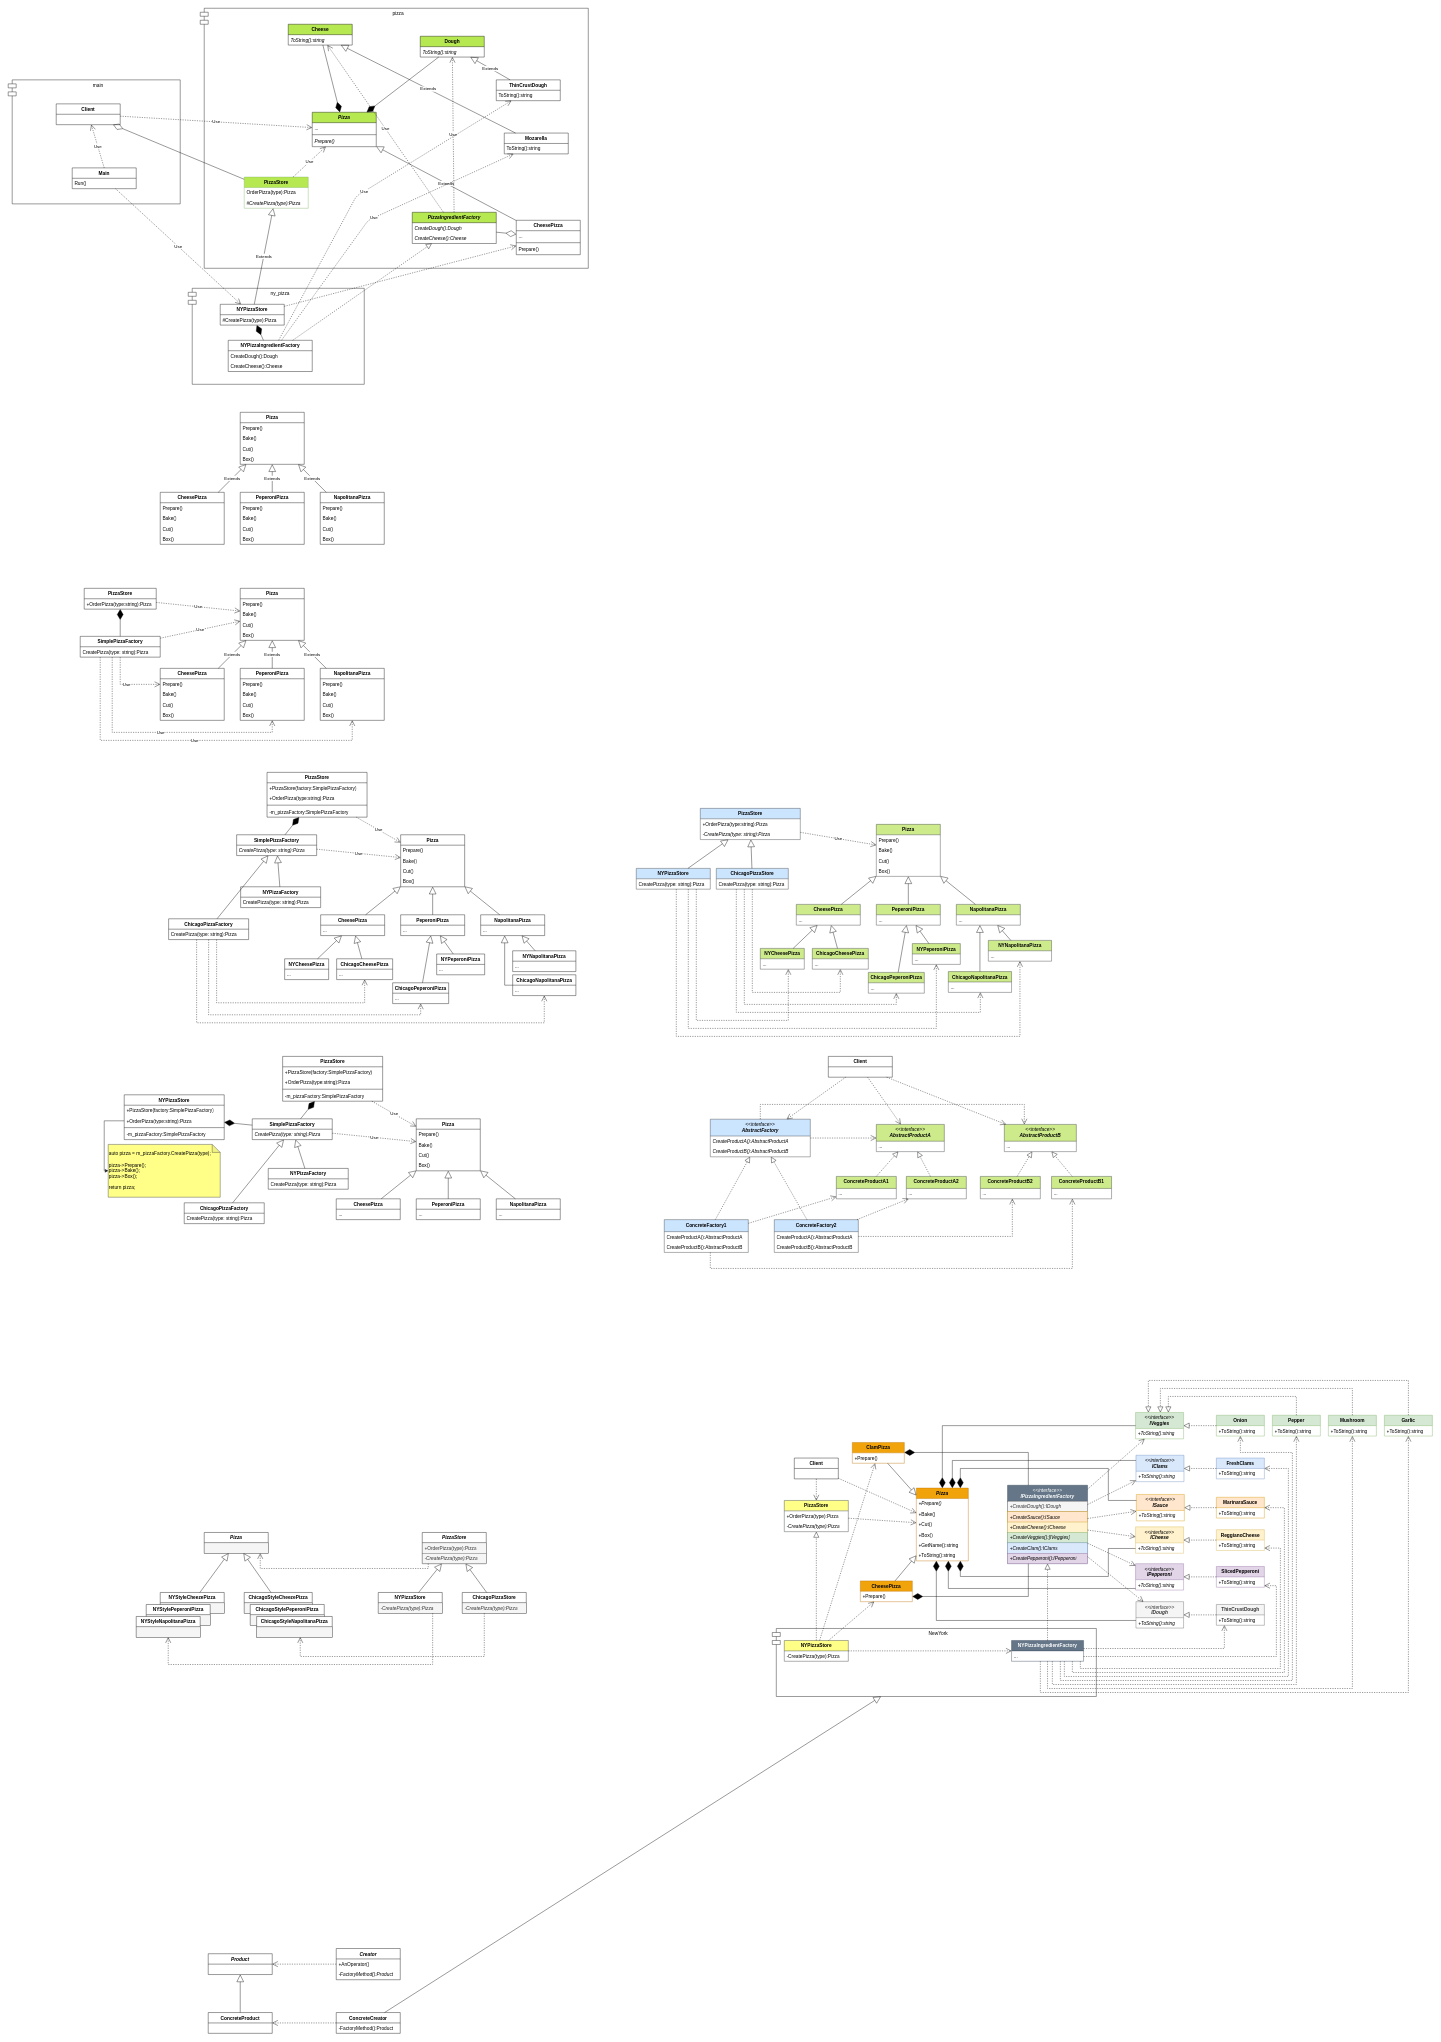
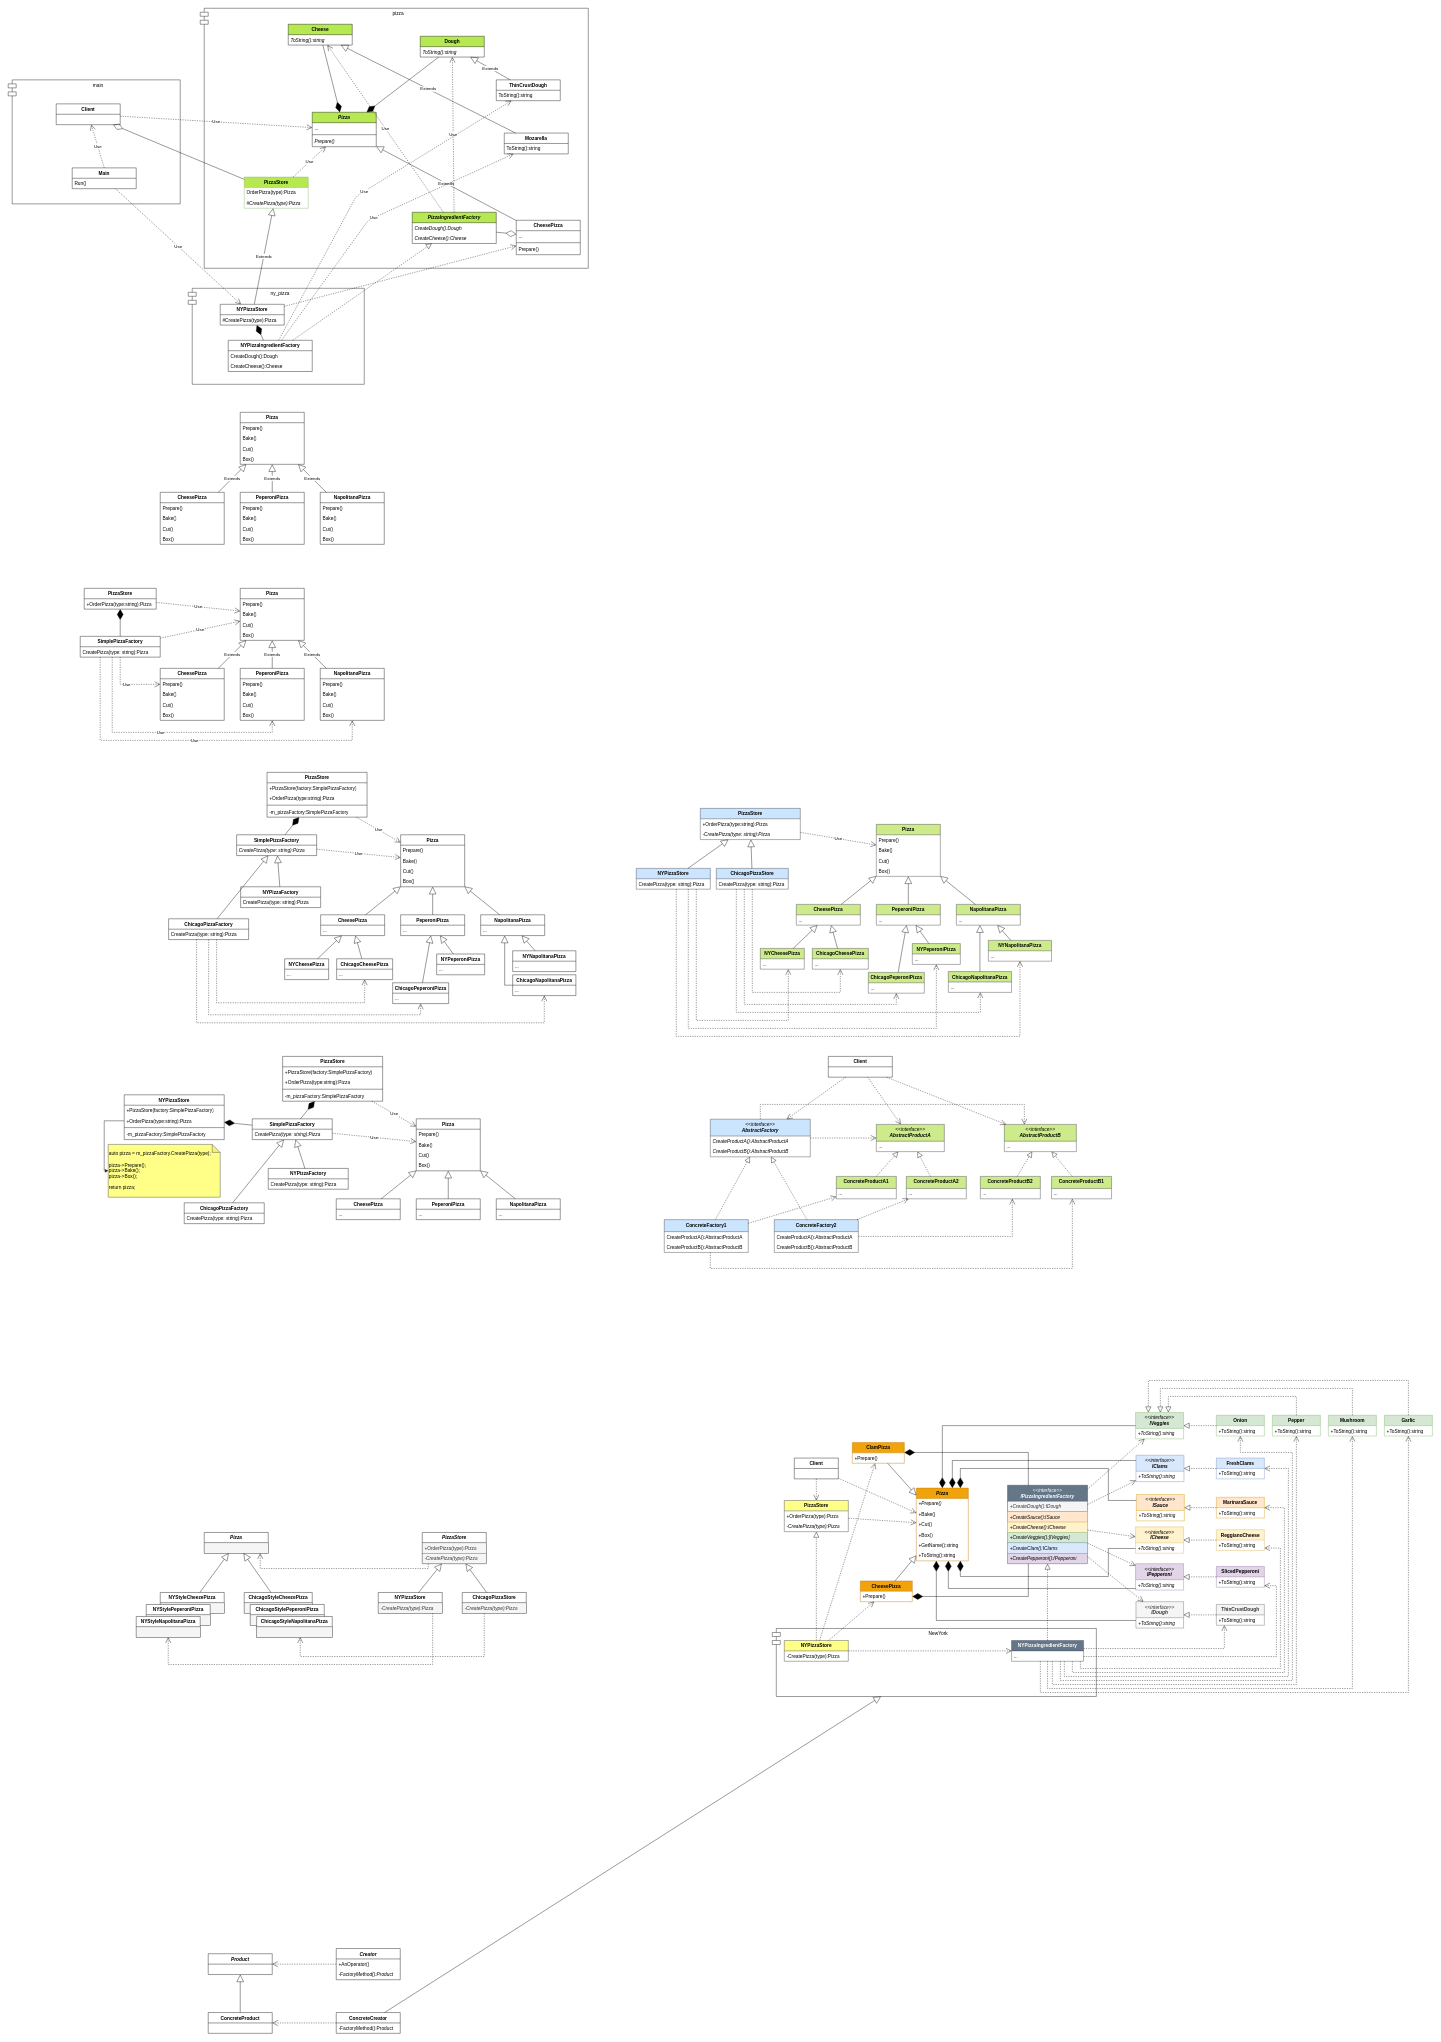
(1116, 1514) -> none
